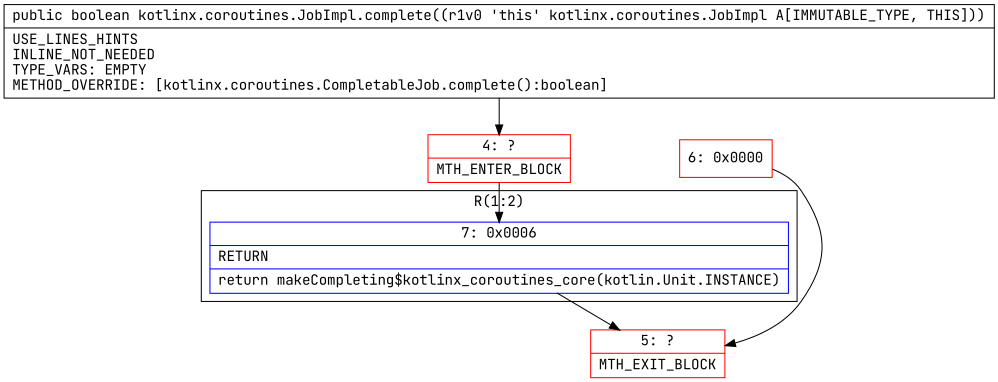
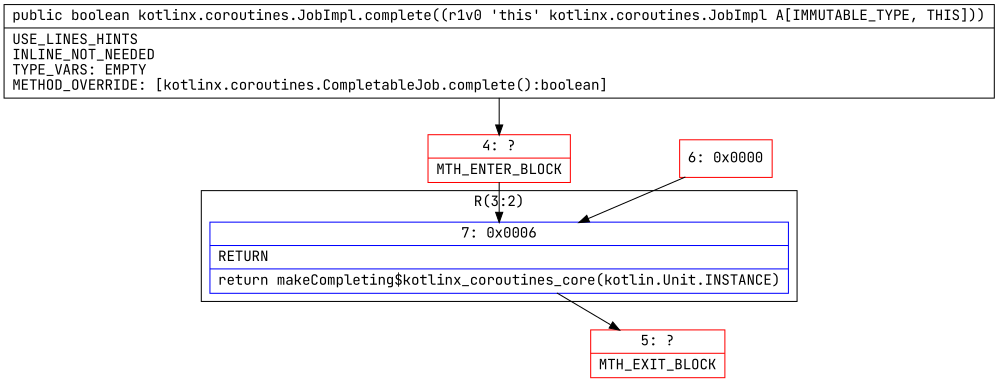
(499, 202) -> (499, 202)
(819, 267) -> (637, 198)
